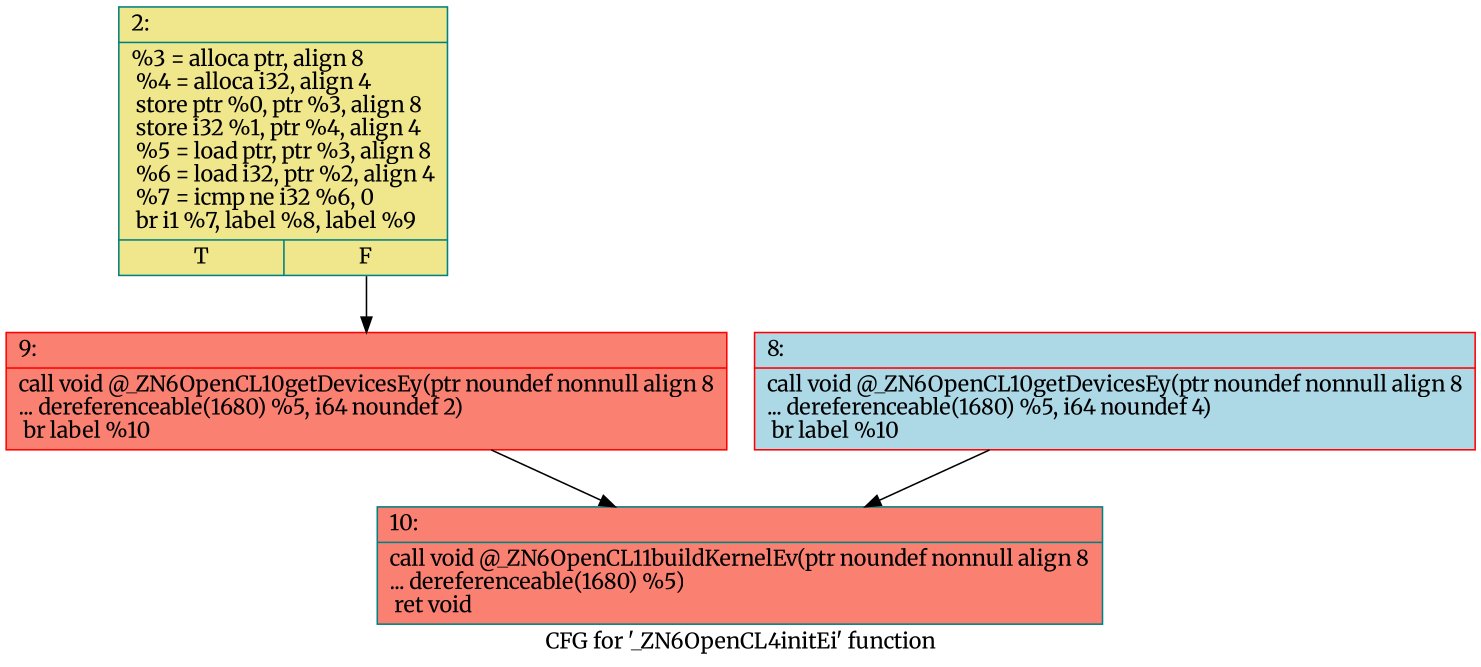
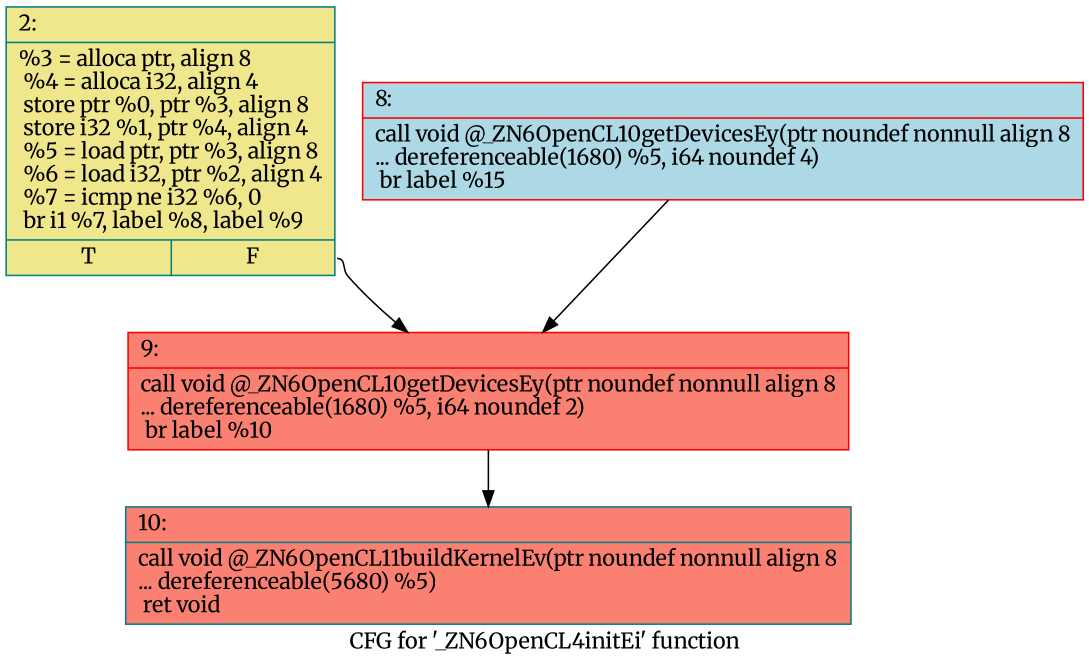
(833, 431) -> (441, 181)
(934, 475) -> (611, 260)
(538, 583) -> (288, 583)
